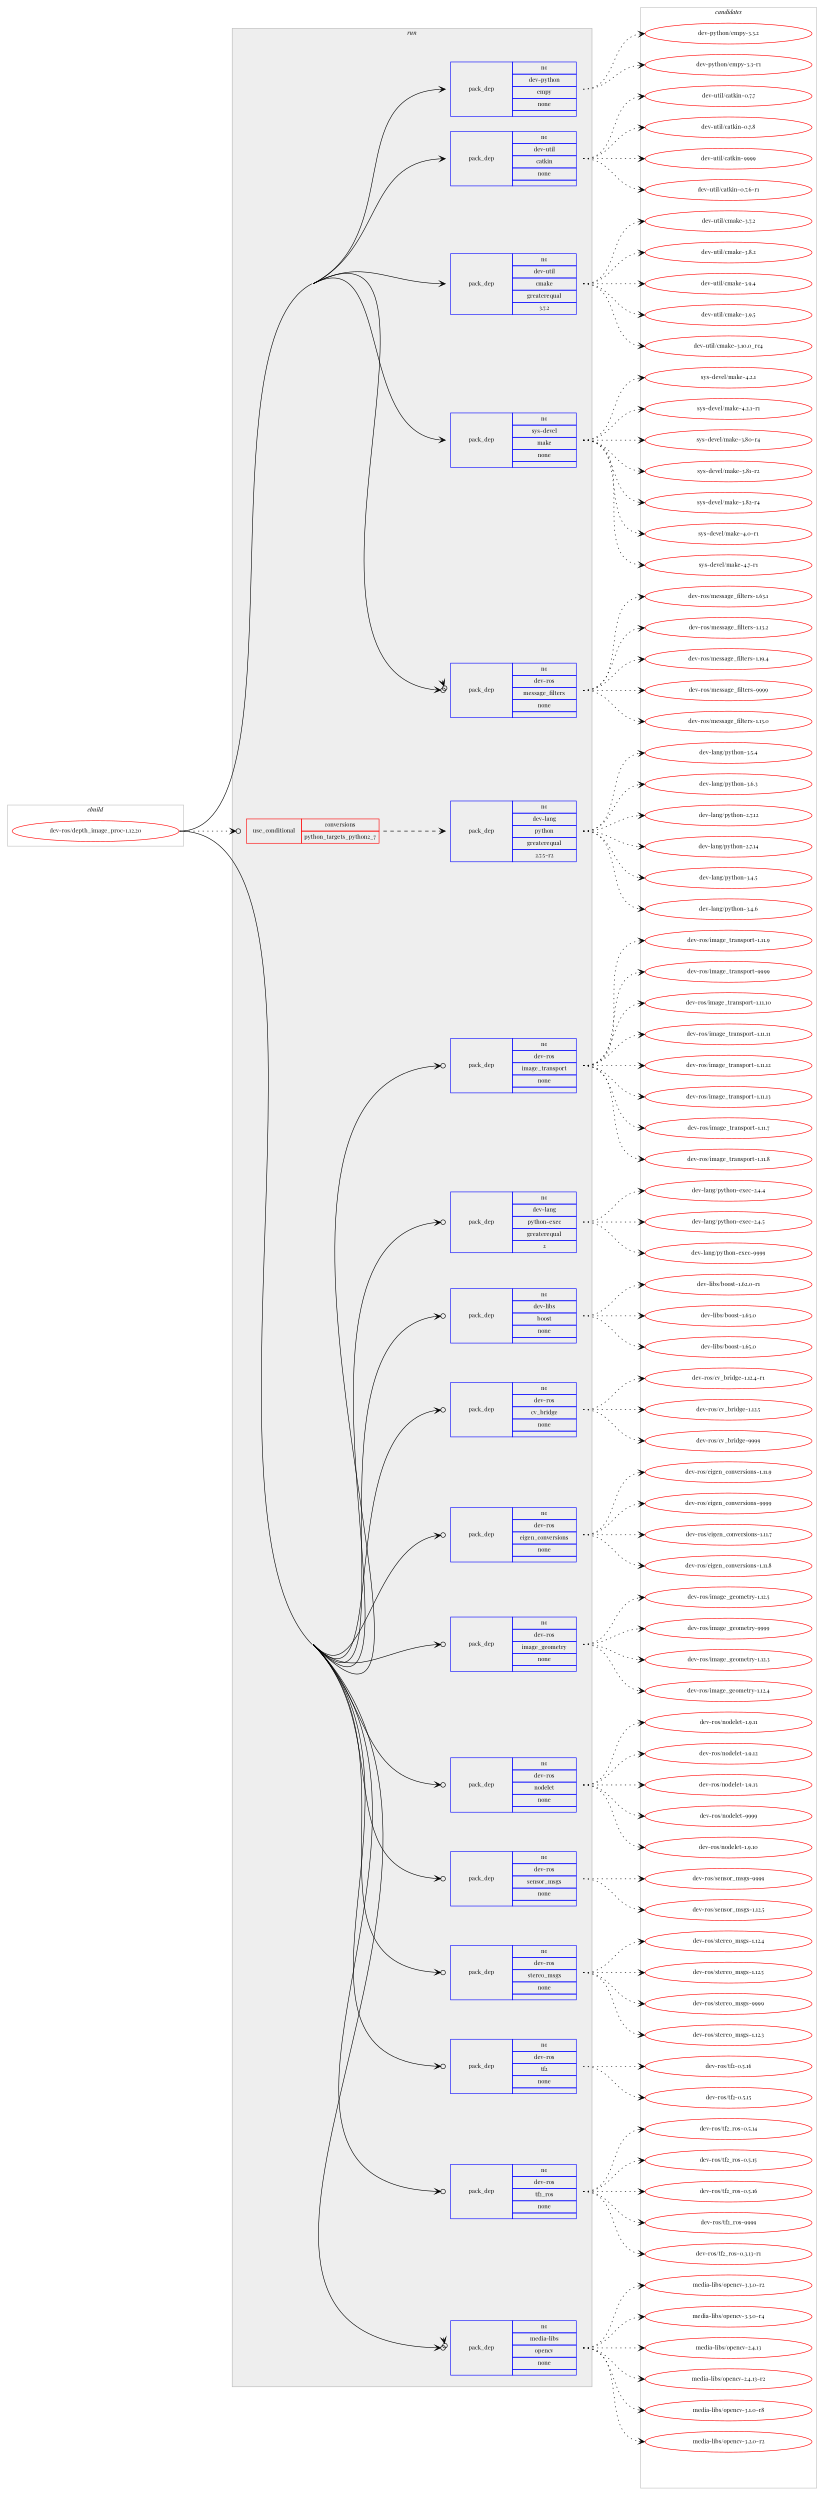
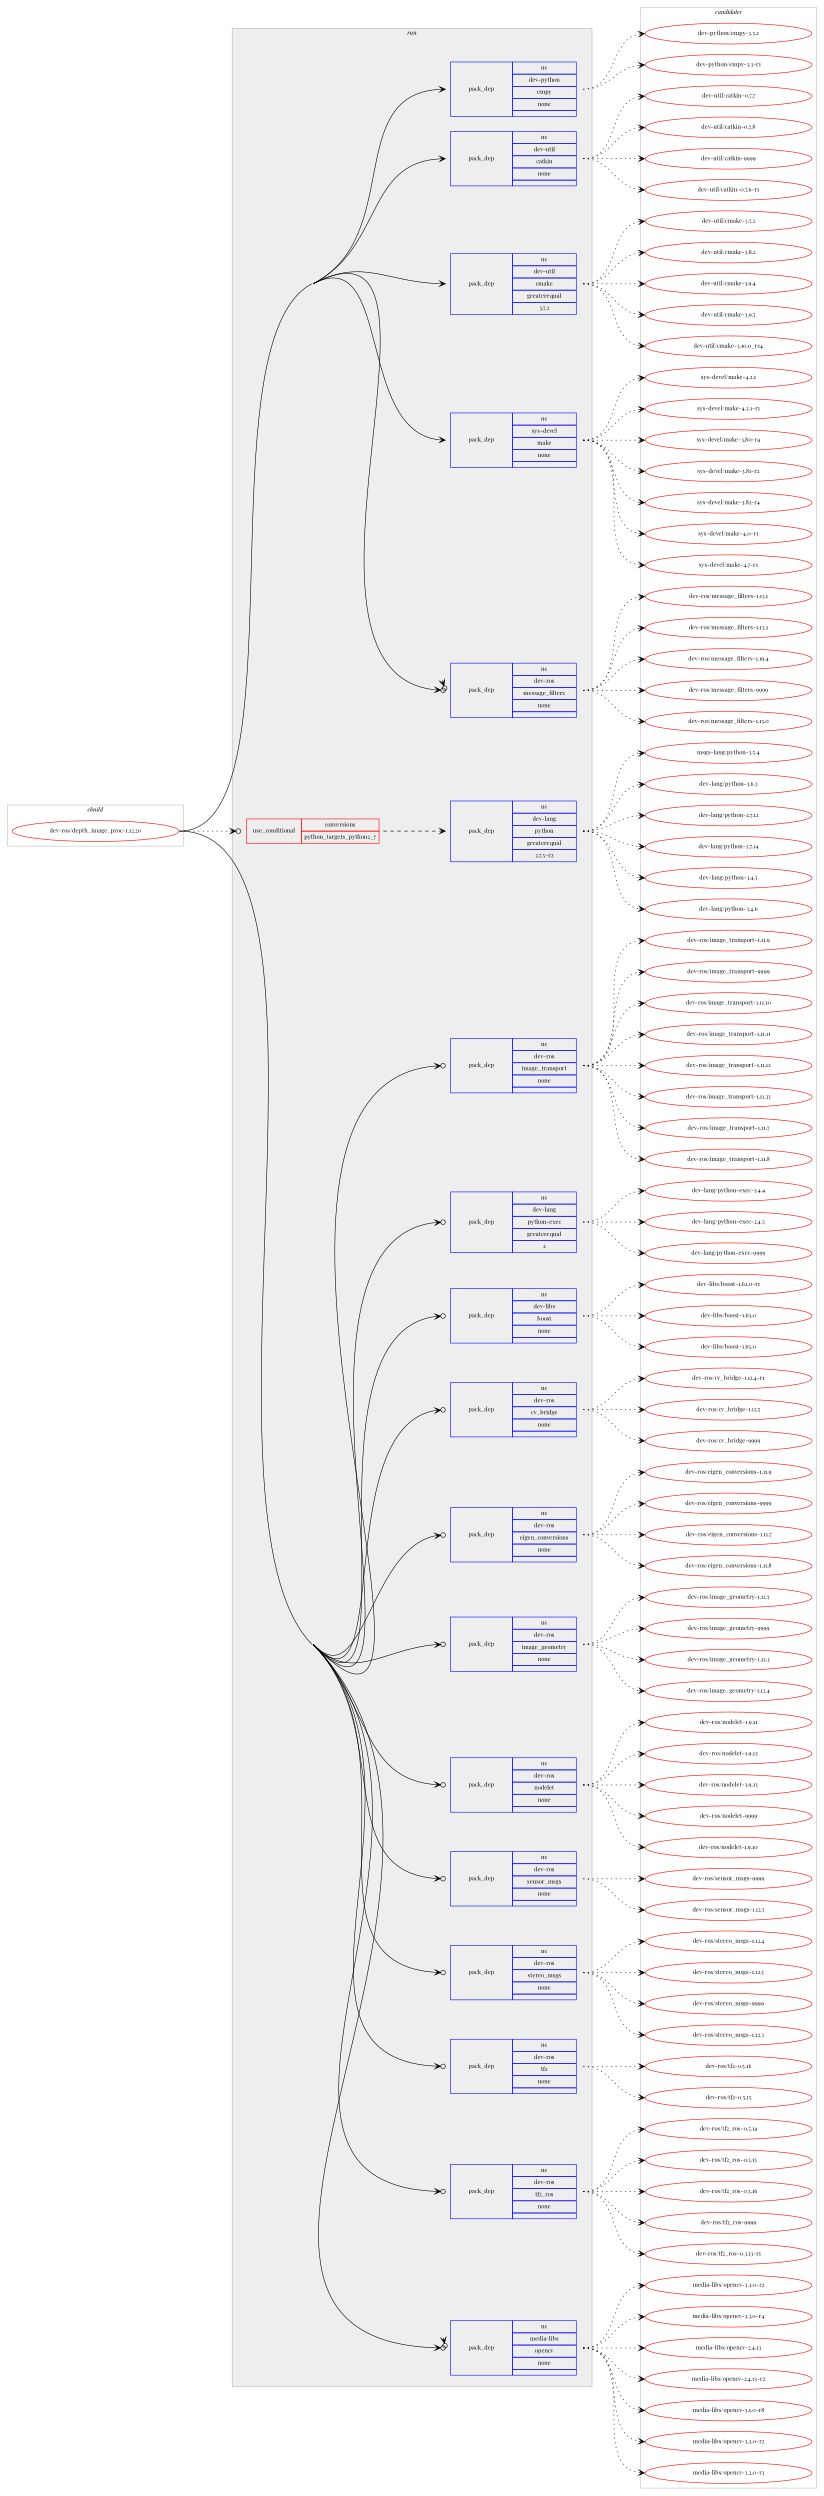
(729, 597) -> (729, 597)
(729, 753) -> (729, 753)
(729, 1097) -> (729, 1097)
none -> (729, 2473)
